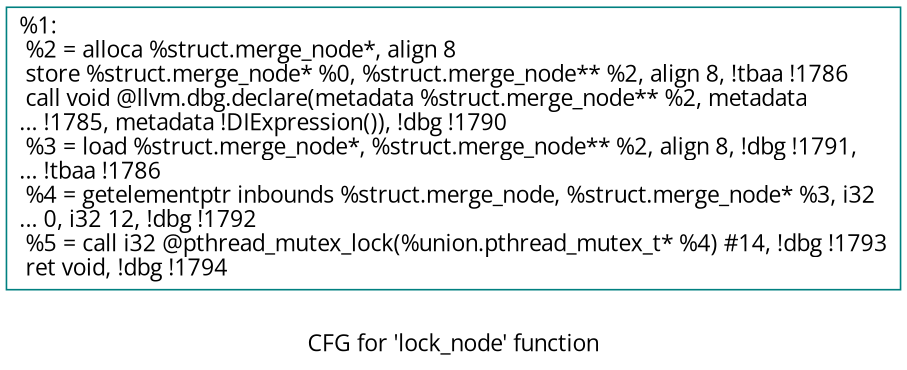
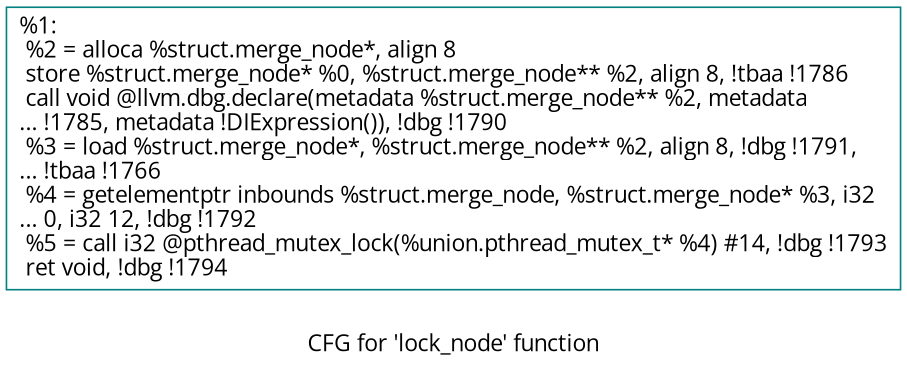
(90, 172) -> (90, 172)
